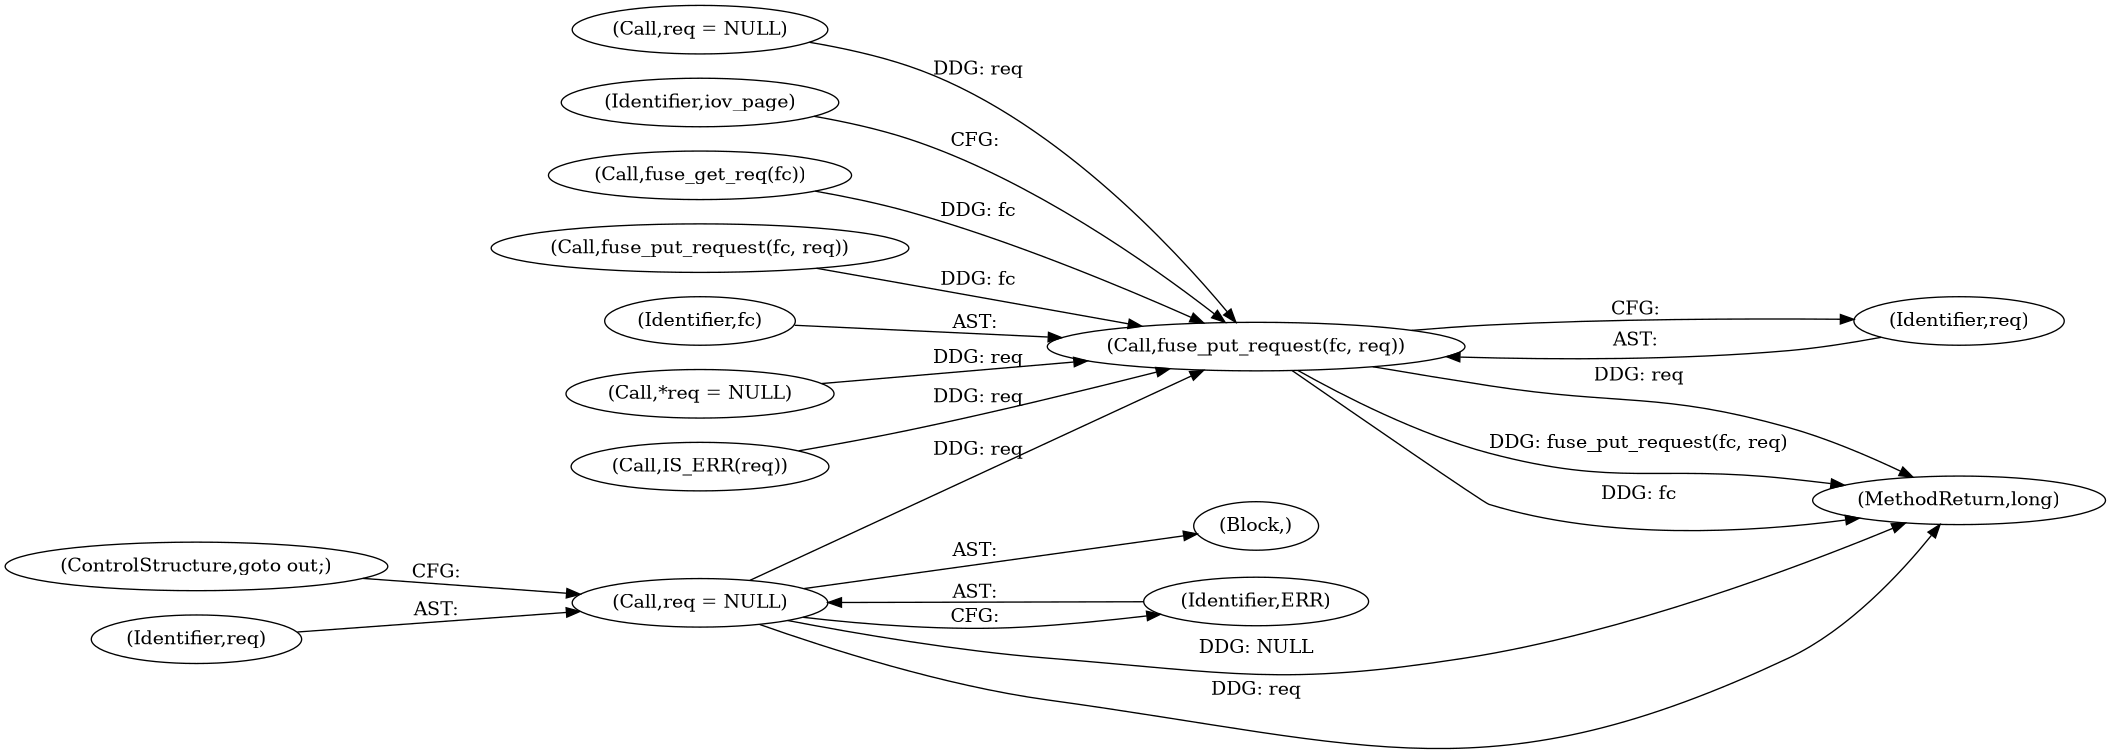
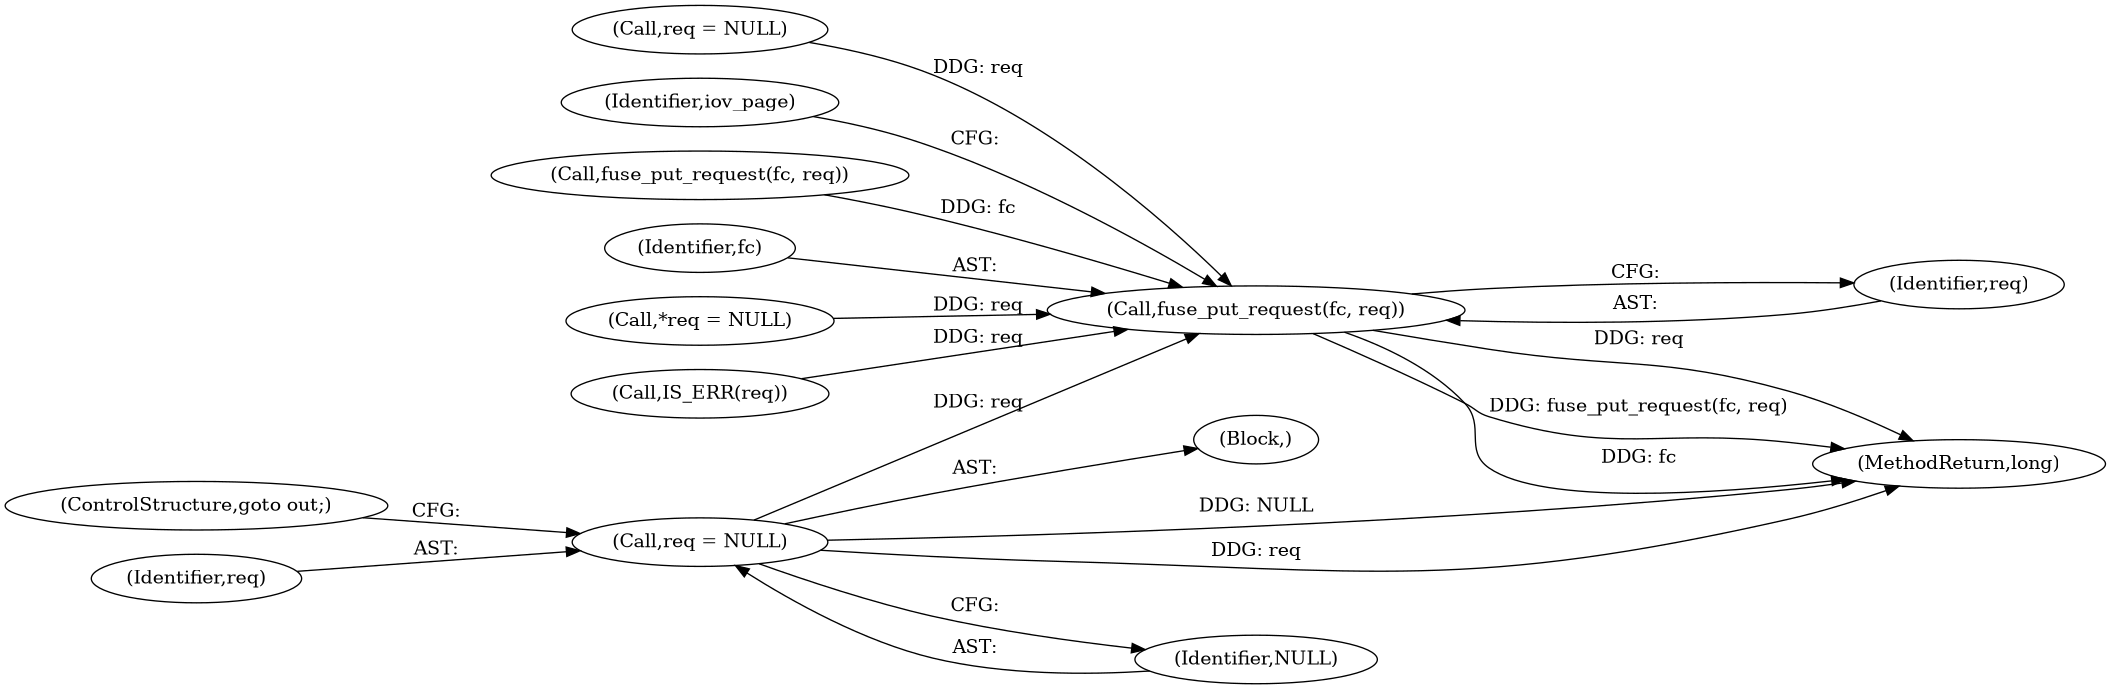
(700, 175) -> none
(1256, 601) -> (1256, 659)
